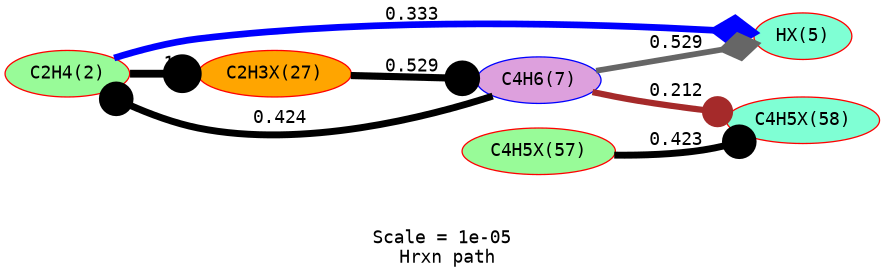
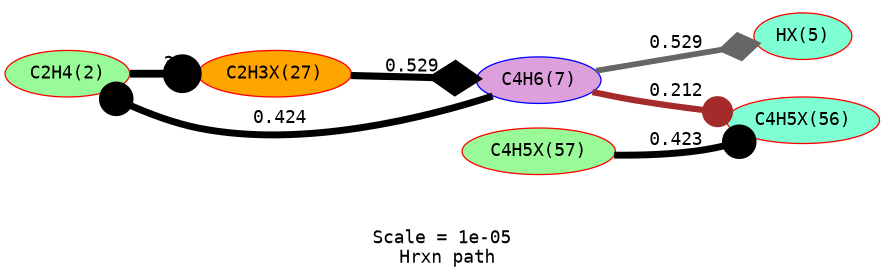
(413, 25) -> none
(164, 64) -> (164, 64)
(399, 77) -> (399, 77)
(803, 120) -> (803, 120)
